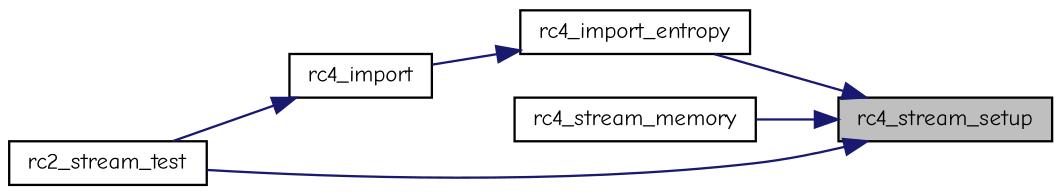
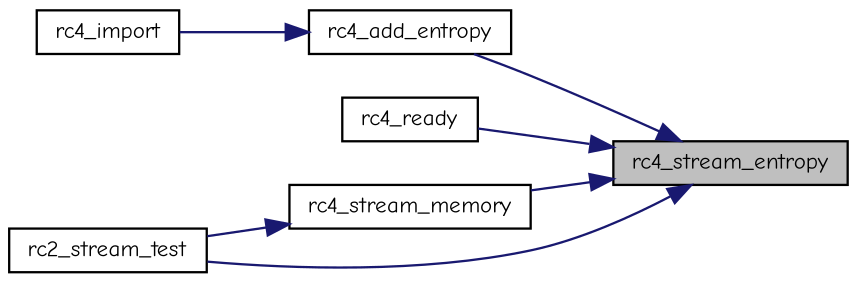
(635, 32) -> (410, 32)
none -> (410, 119)
(945, 119) -> (731, 163)
(223, 123) -> (237, 232)
